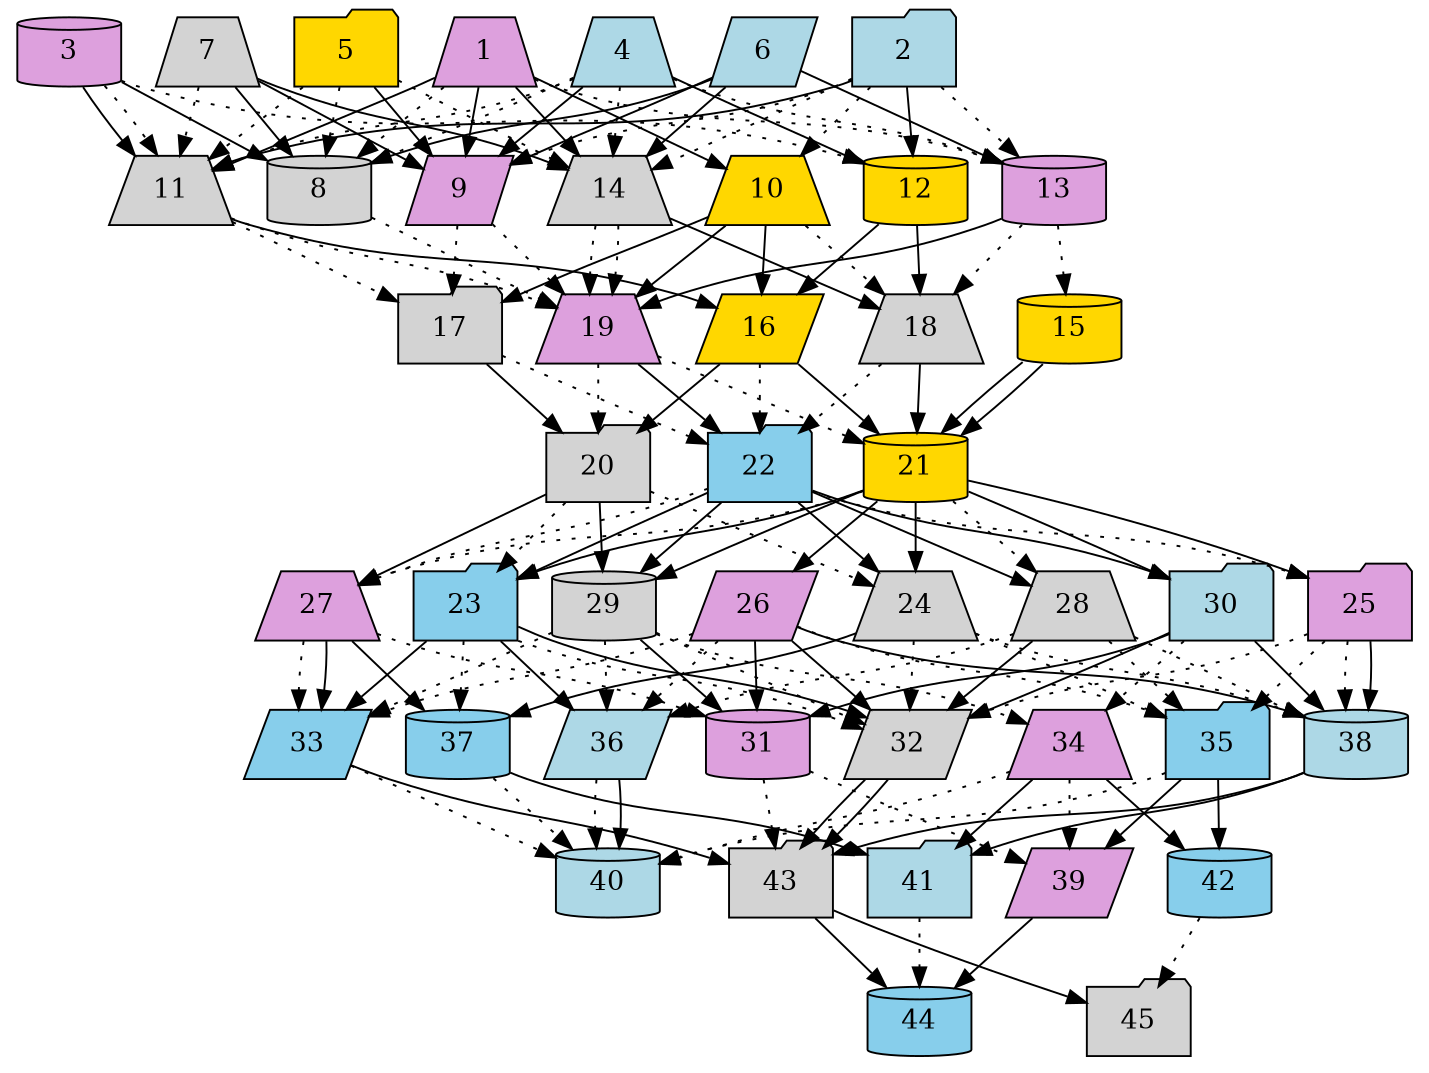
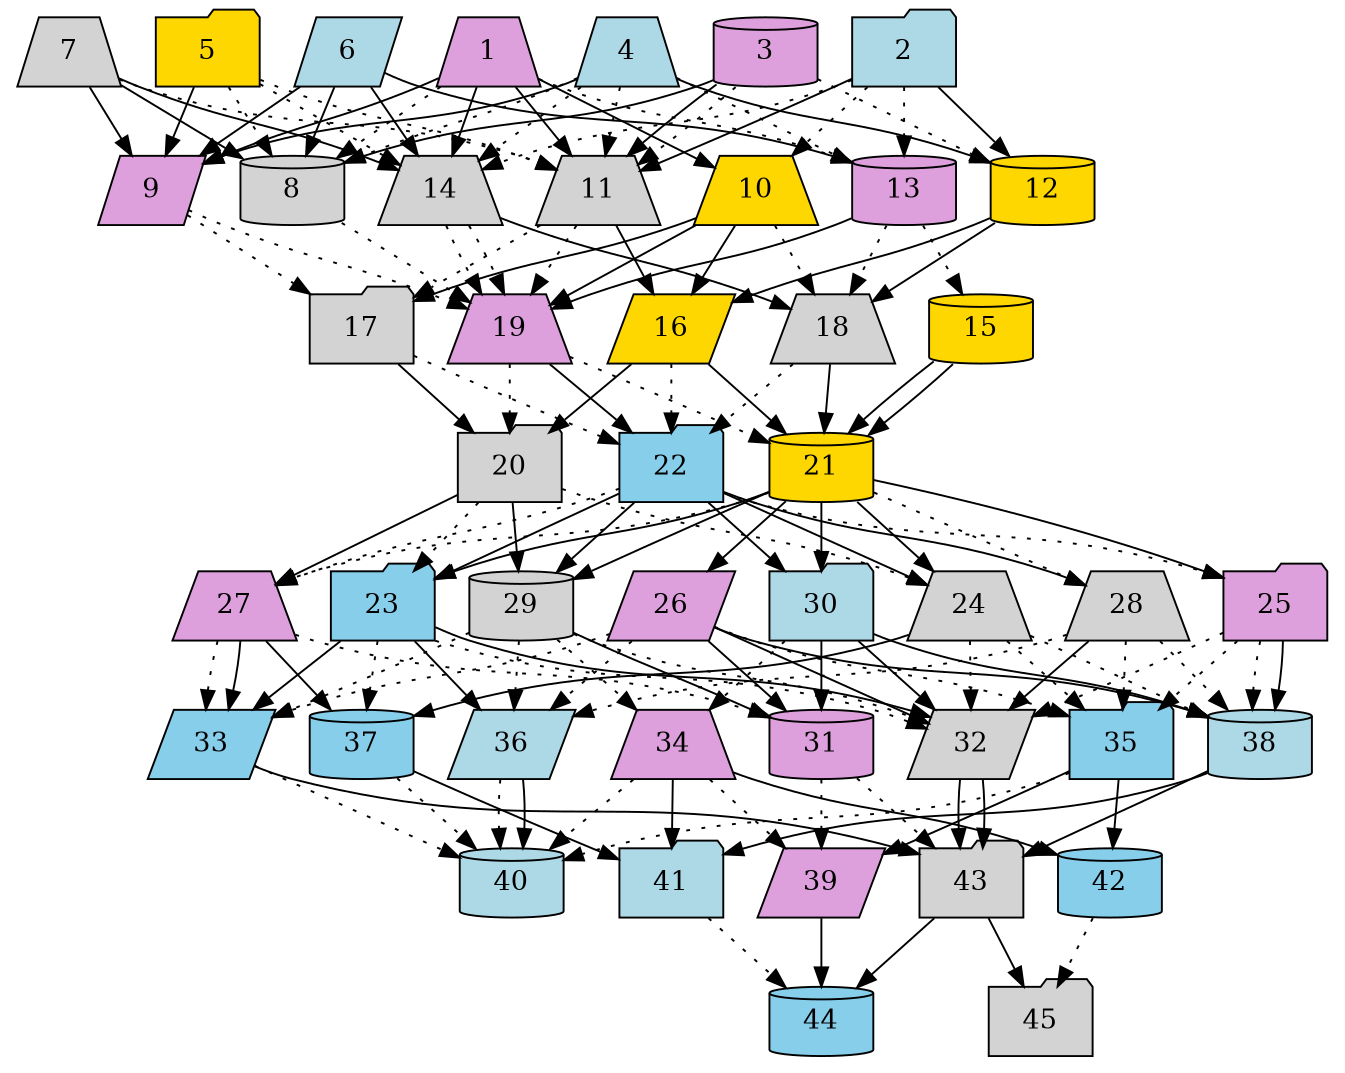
(691, 120) -> none
